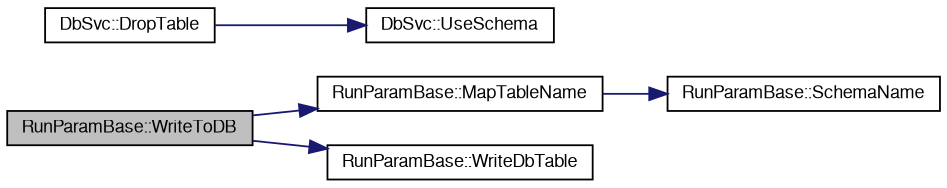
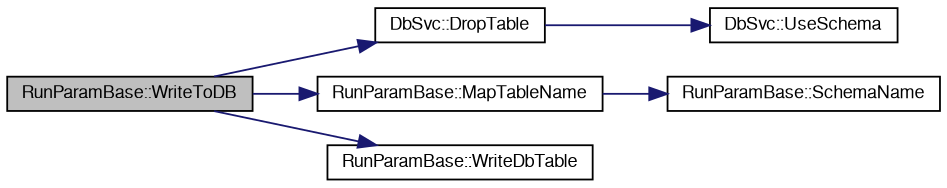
none -> (286, 61)
